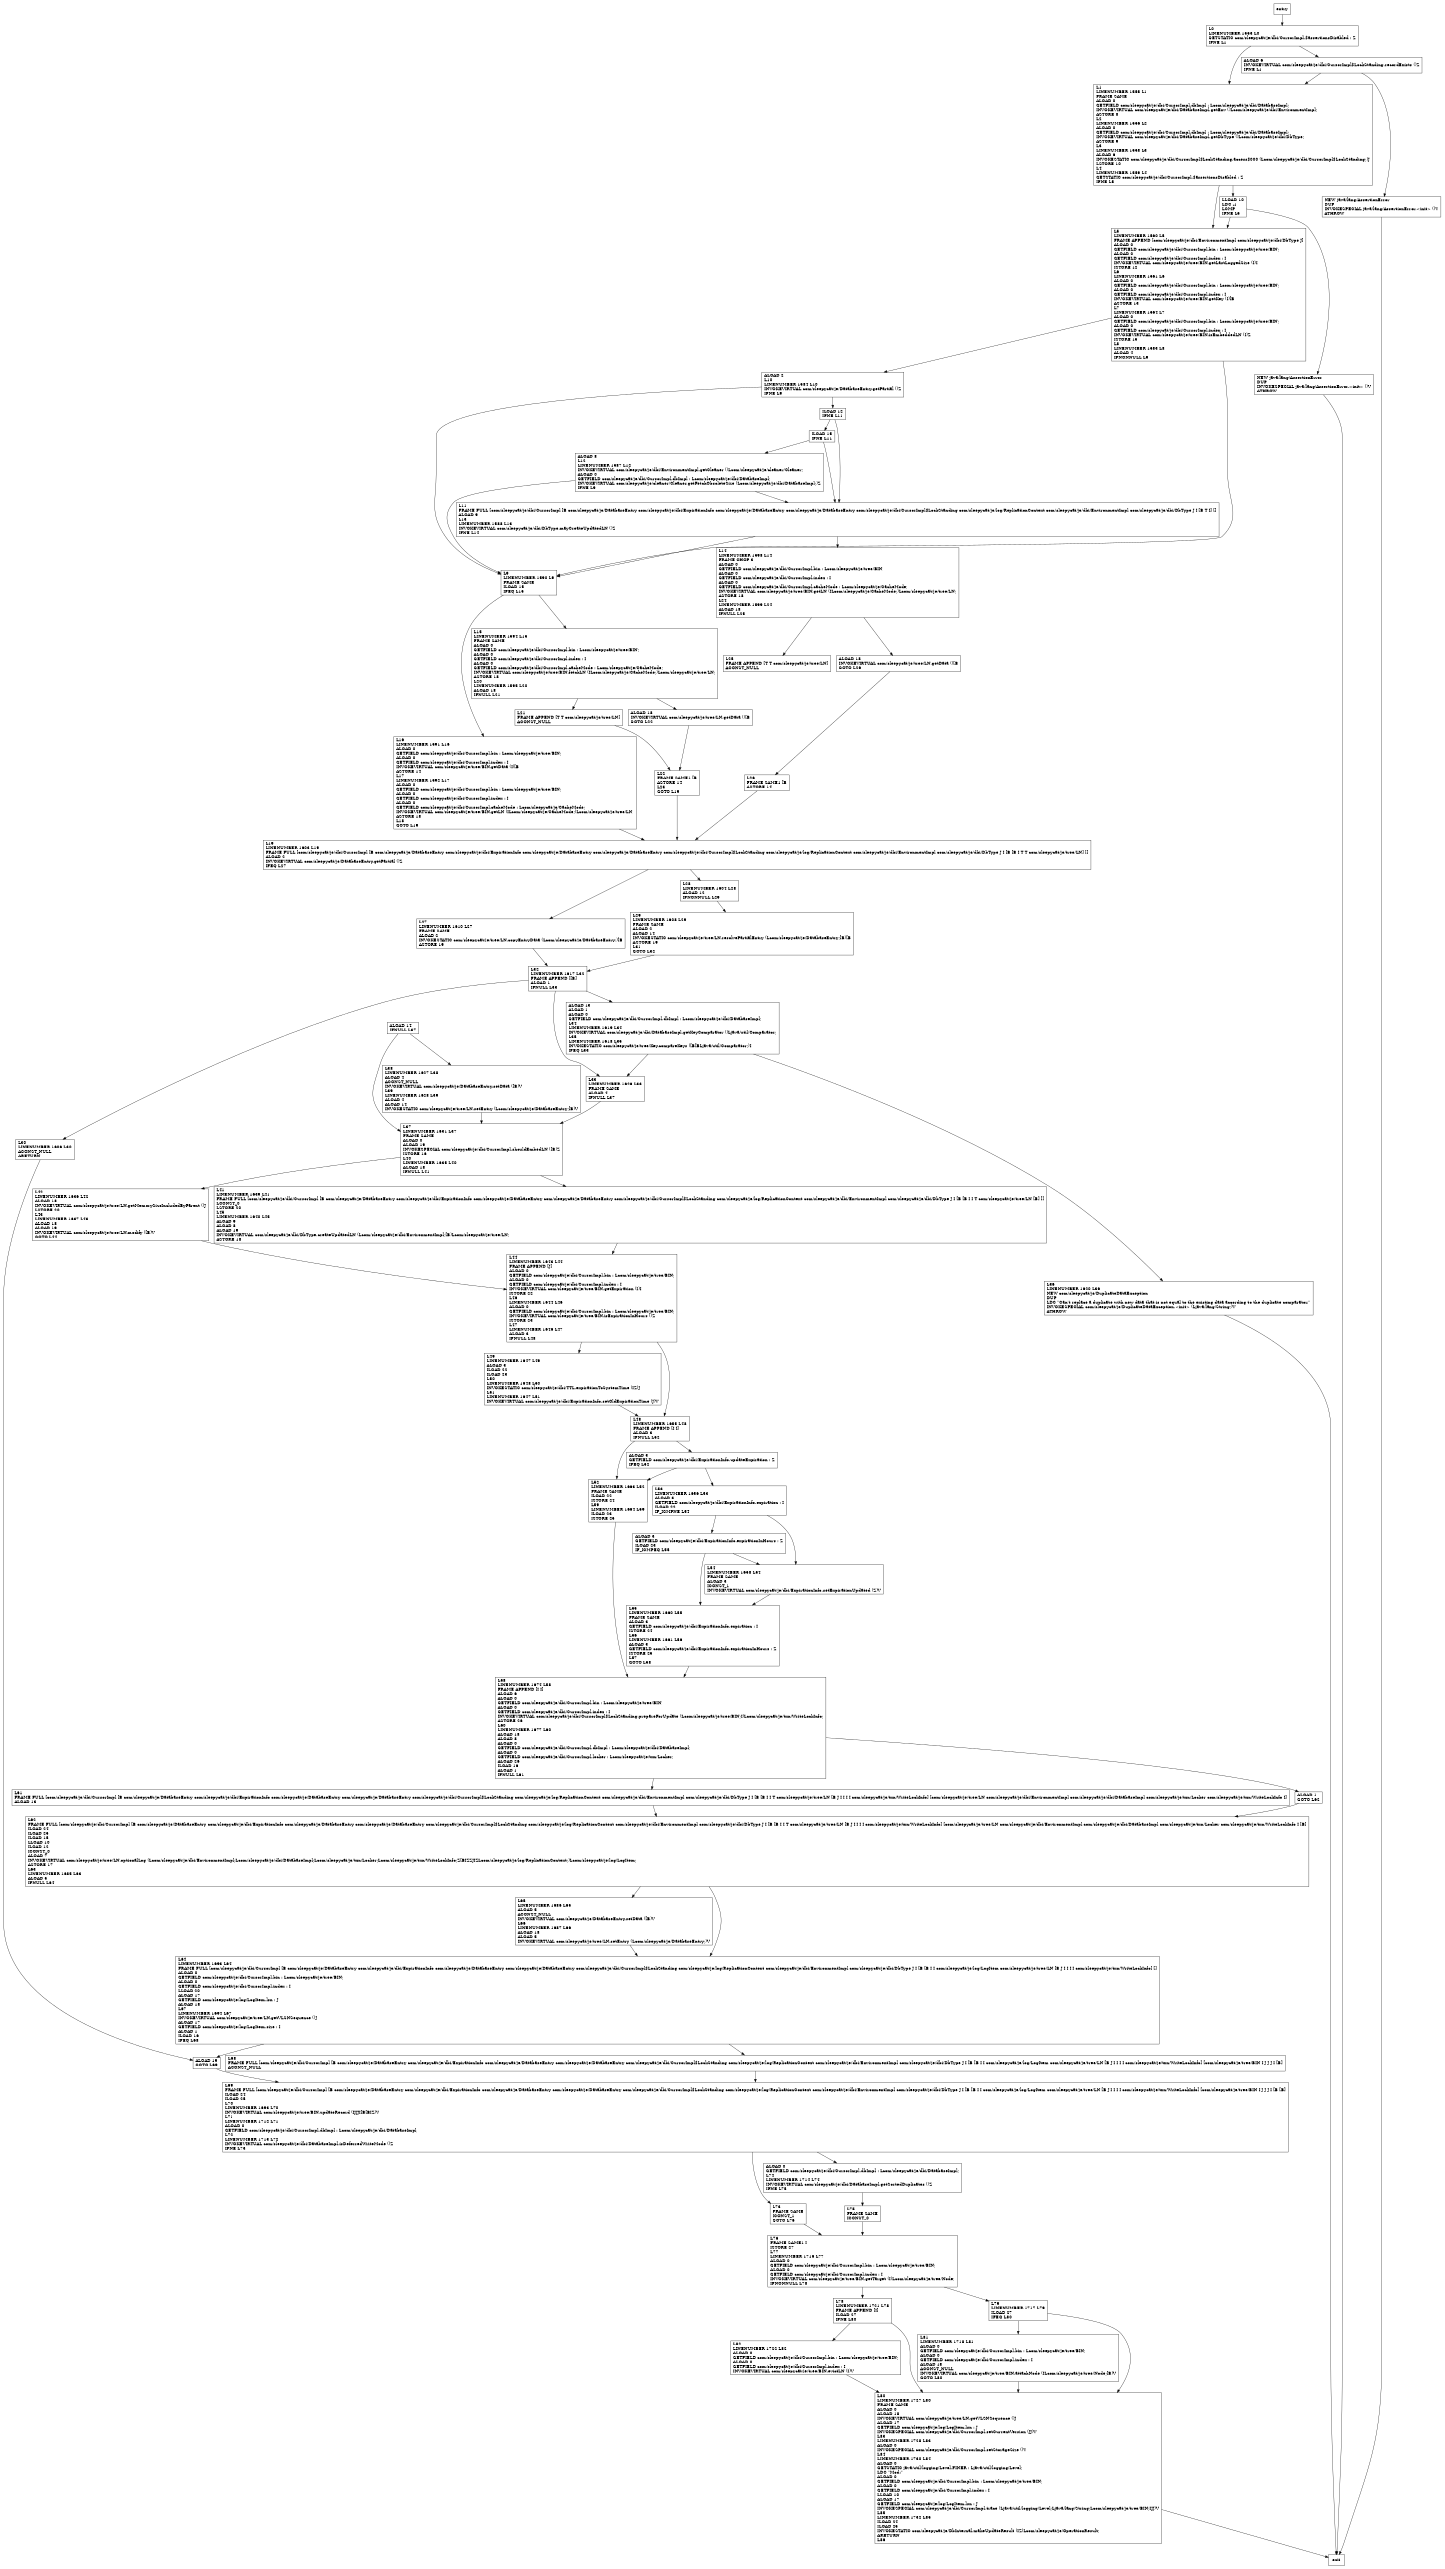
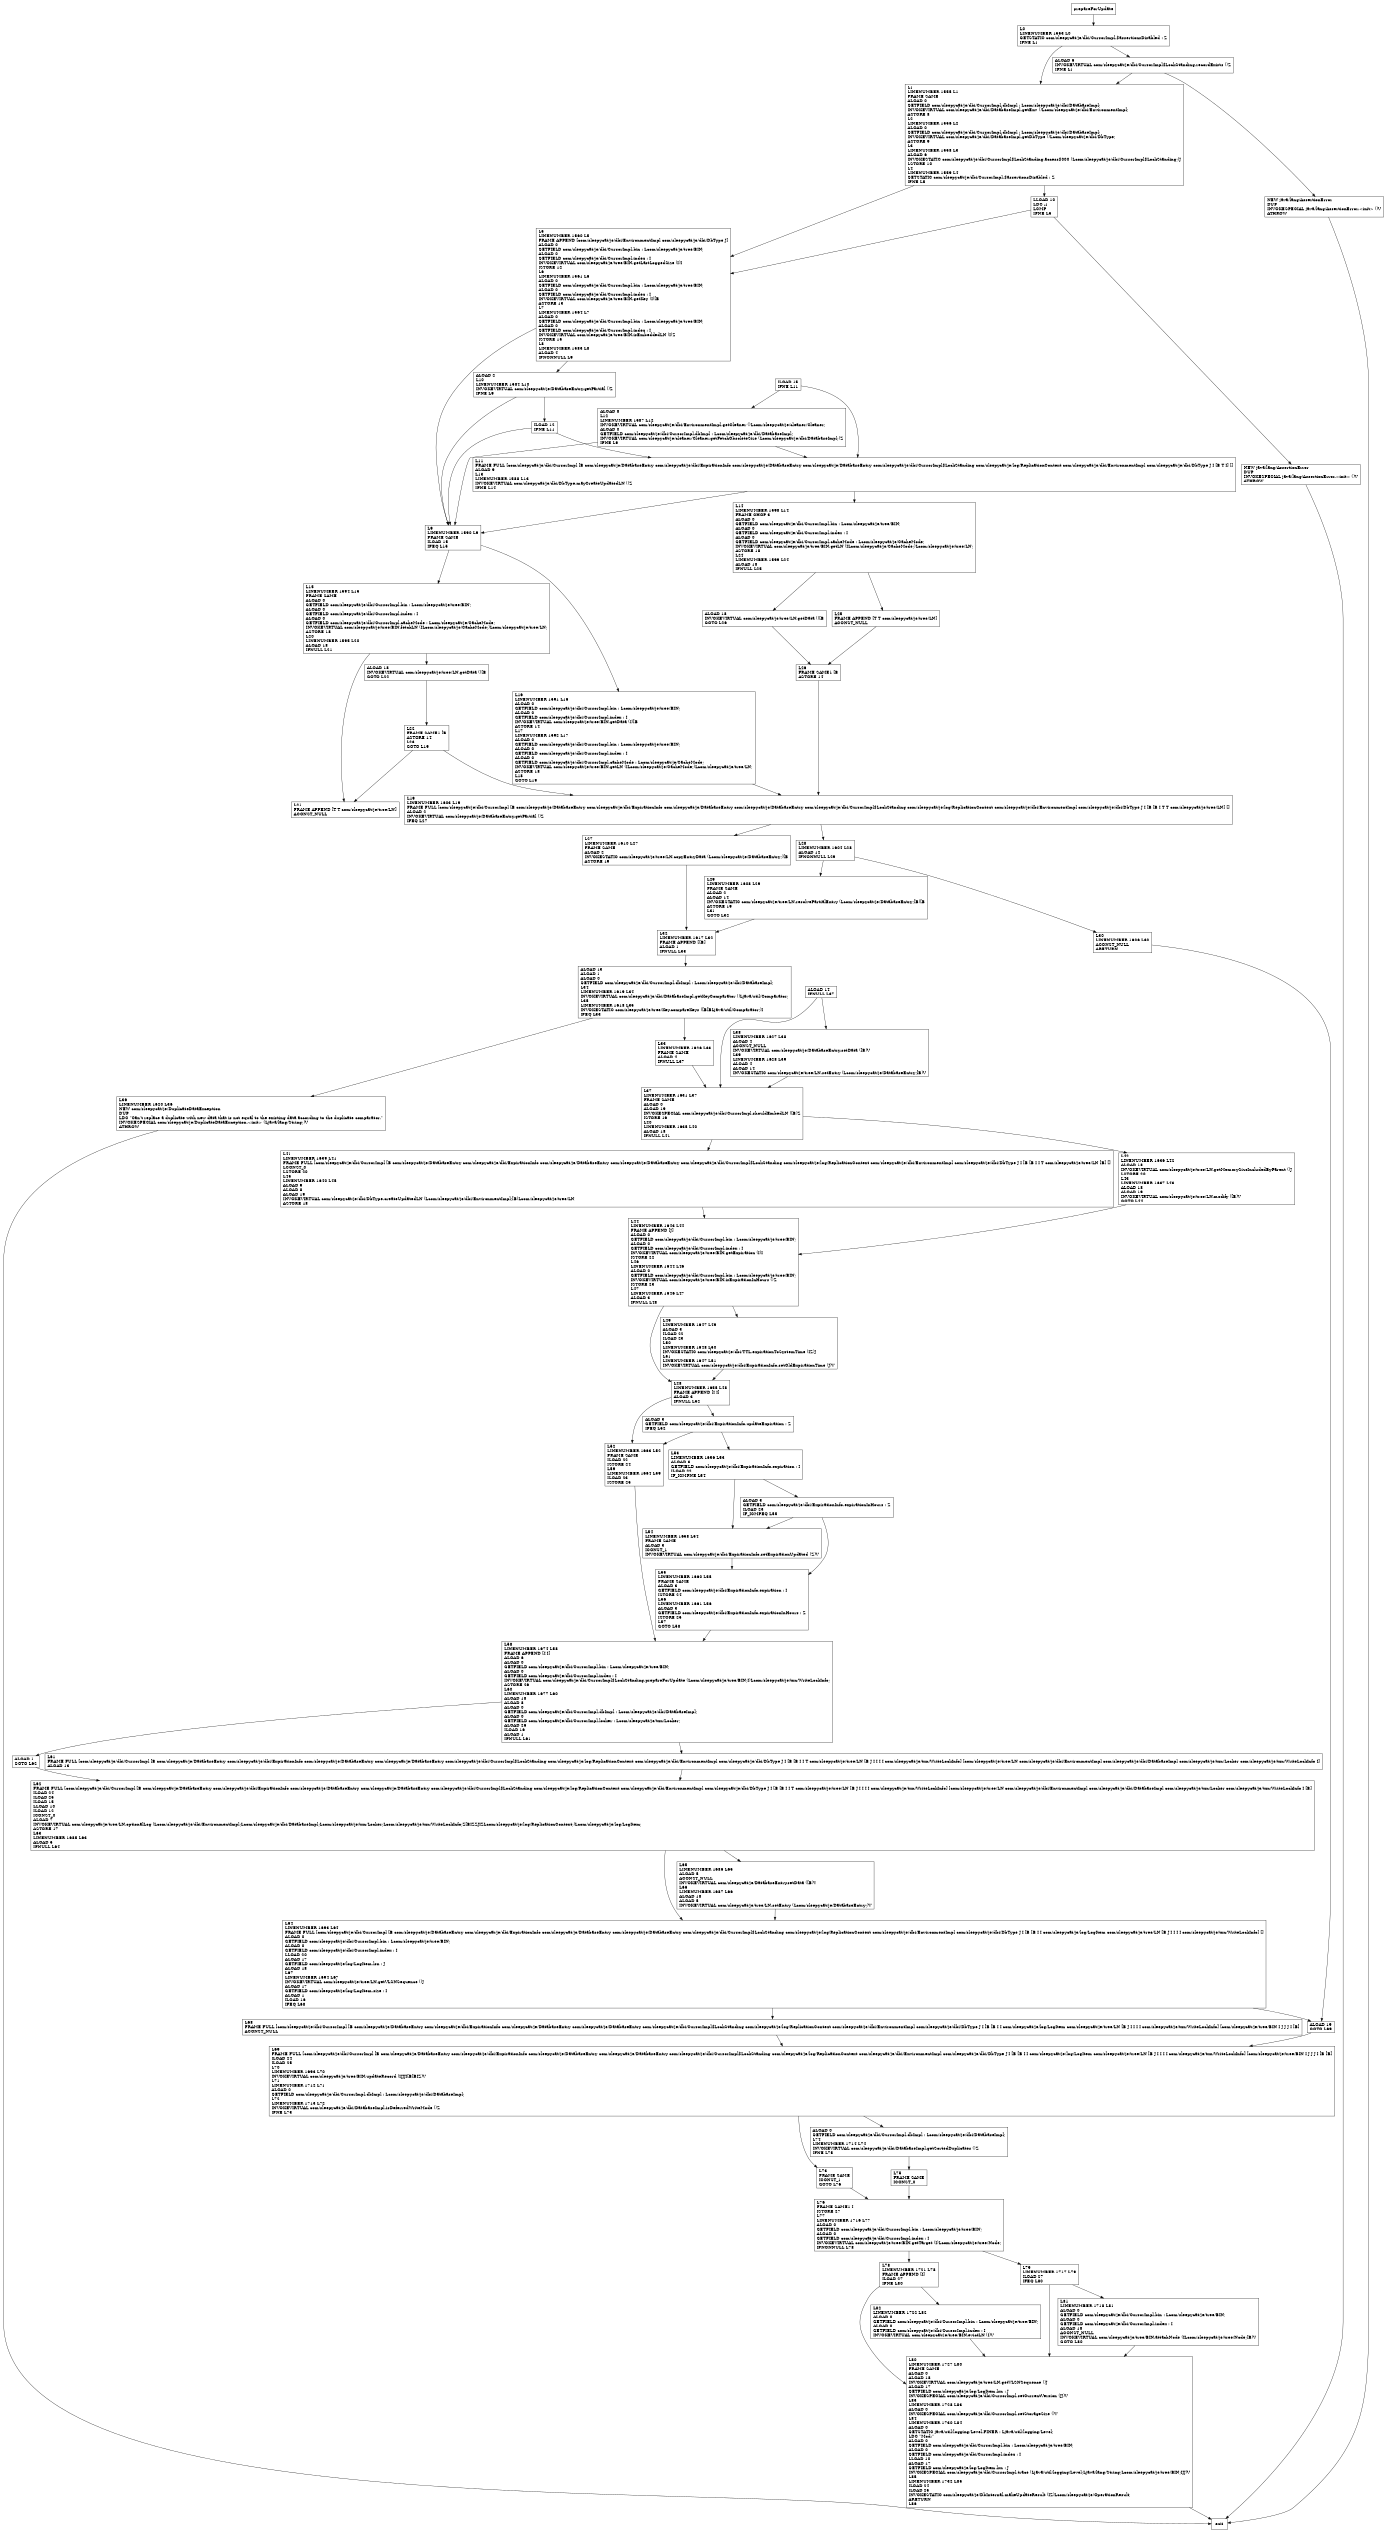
(1282, 9) -> (1094, 9)
(828, 424) -> (464, 453)
none -> (853, 645)
(646, 741) -> (385, 775)
(289, 1034) -> (975, 890)
(558, 1043) -> none
